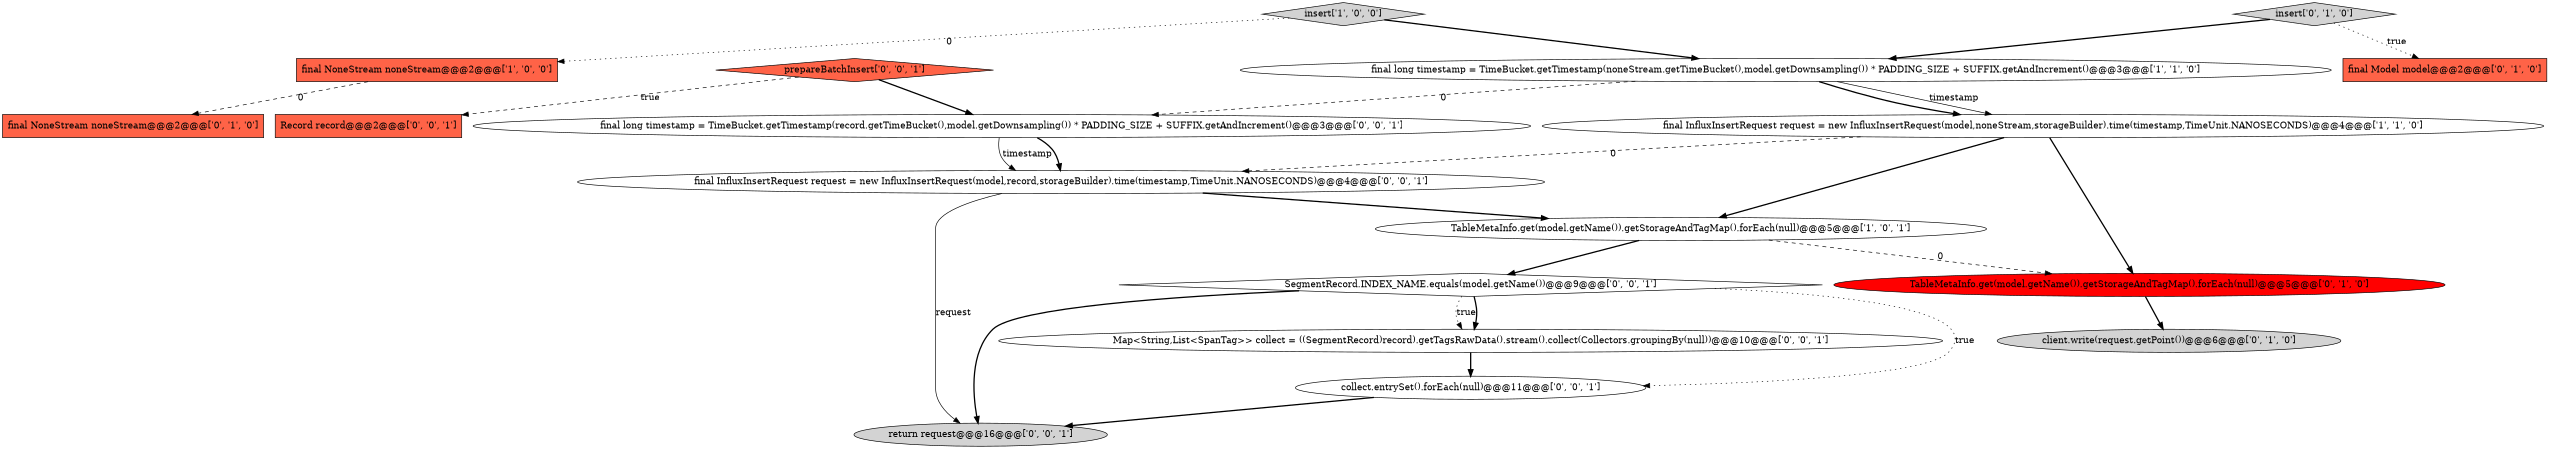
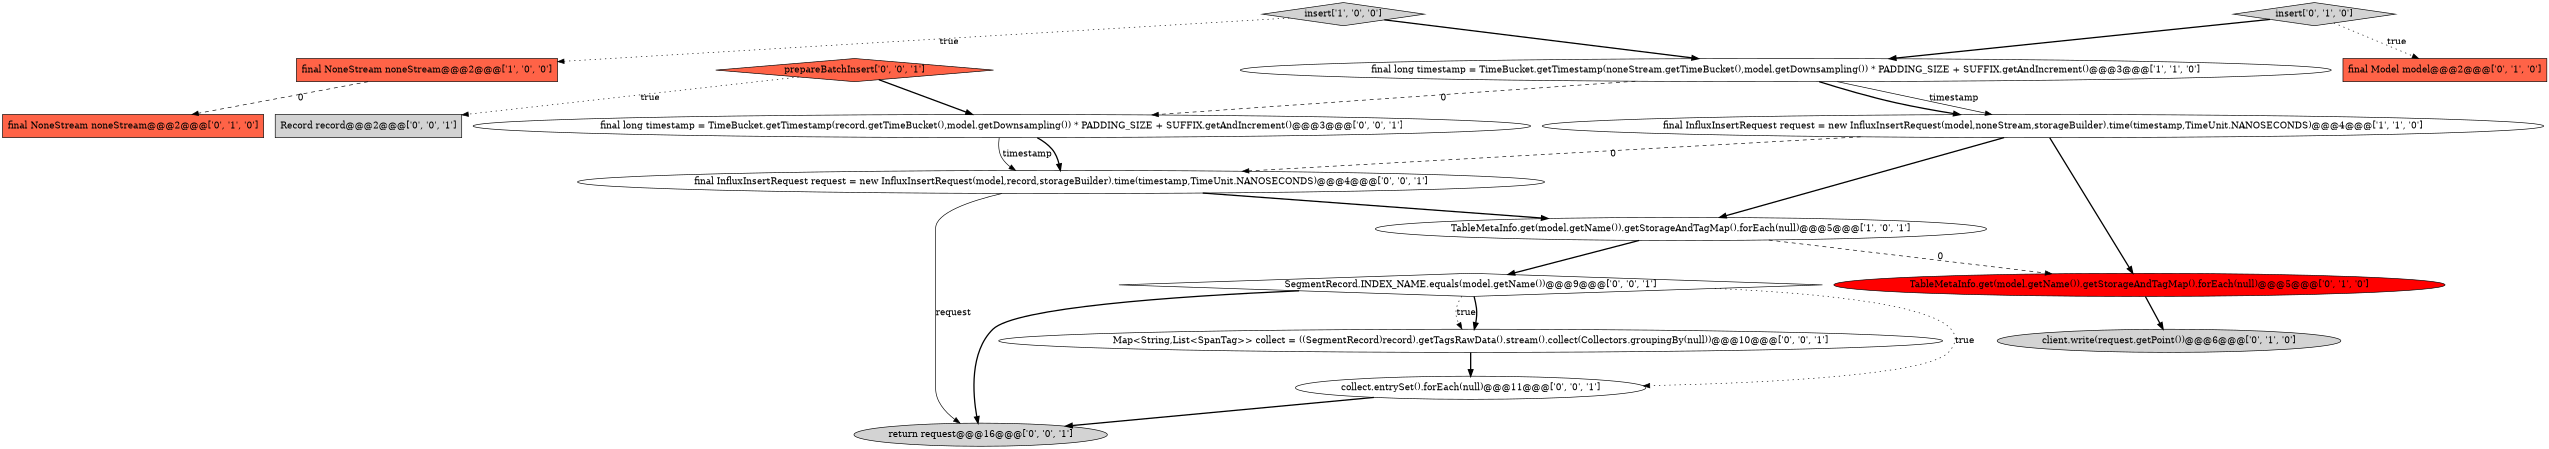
(949, 42) -> (949, 42)
(633, 96) -> (633, 96)
(368, 126) -> (368, 126)
